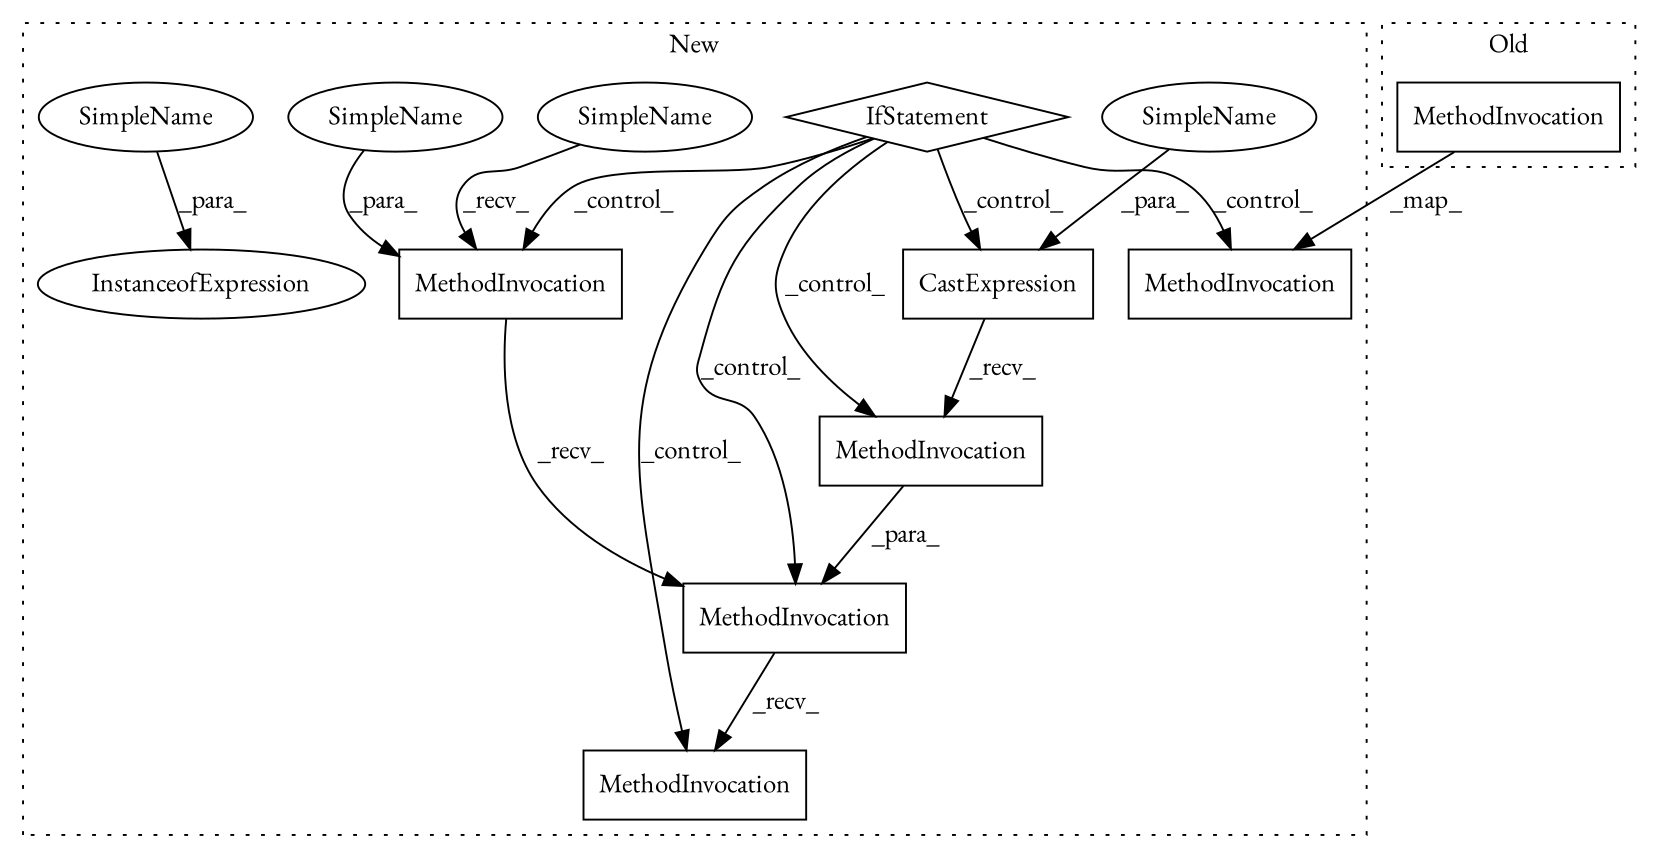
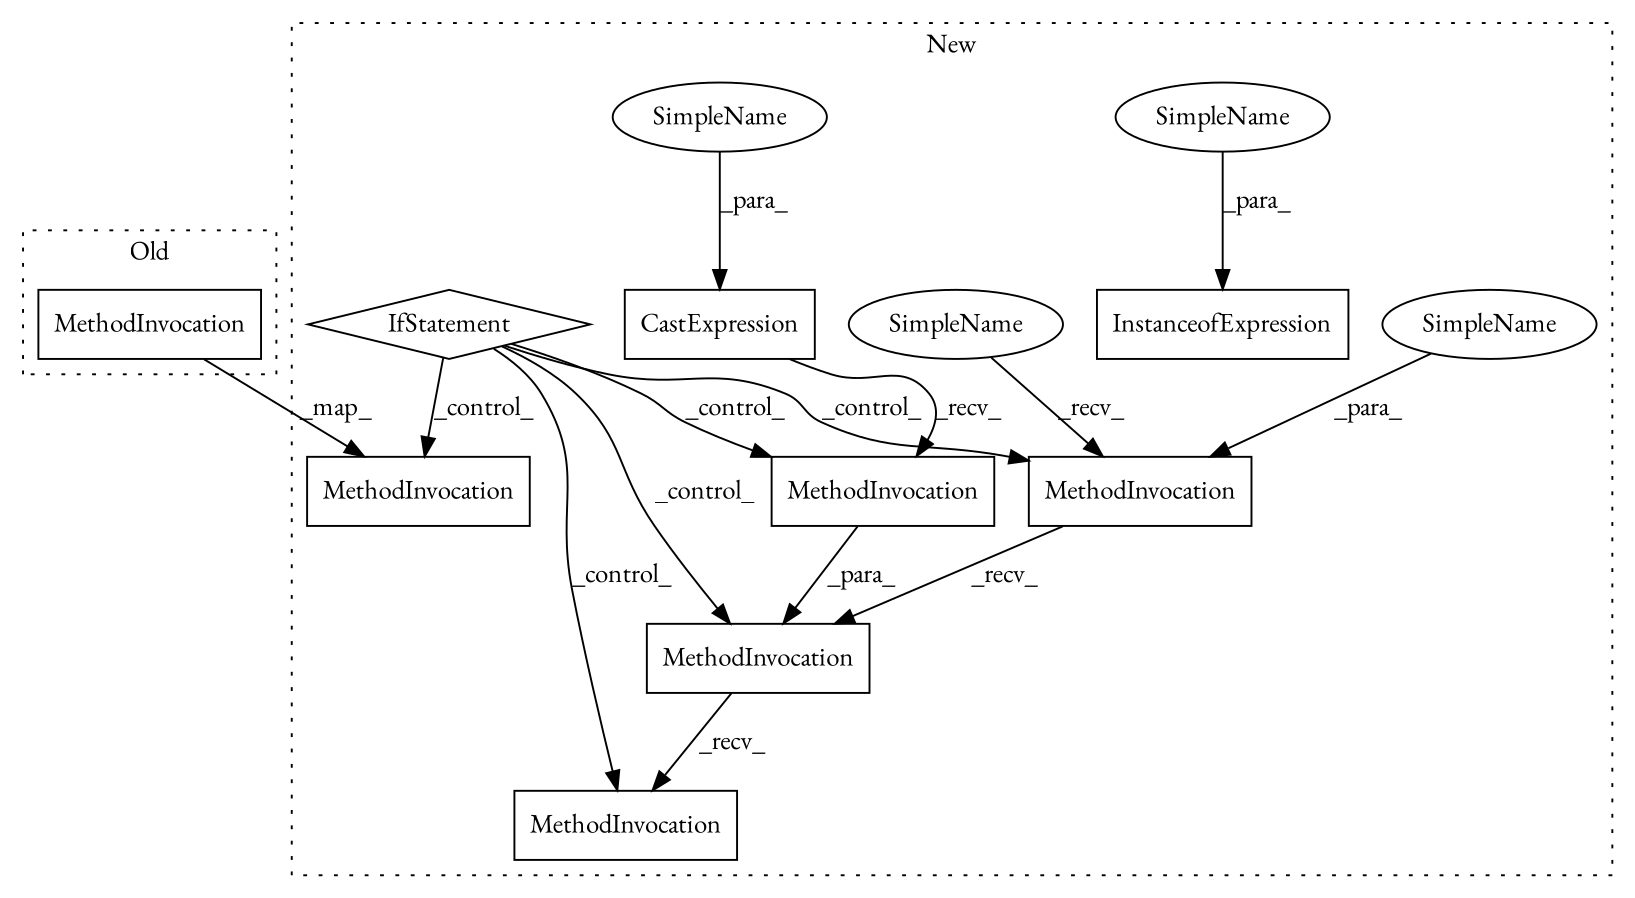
(953, 191) -> none
(202, 284) -> (1223, 324)
